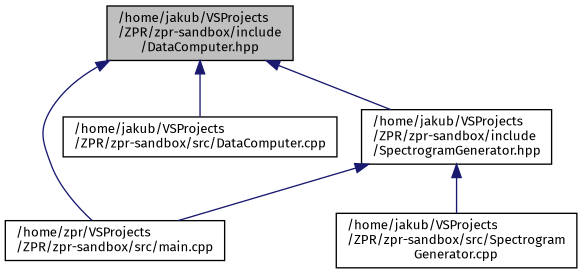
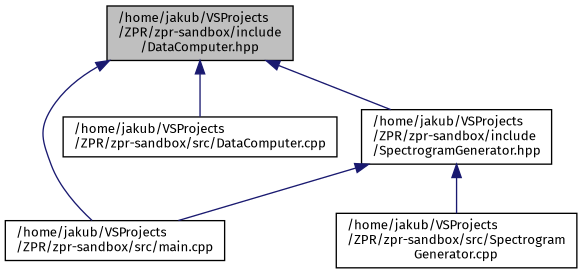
(115, 241) -> (115, 241)
